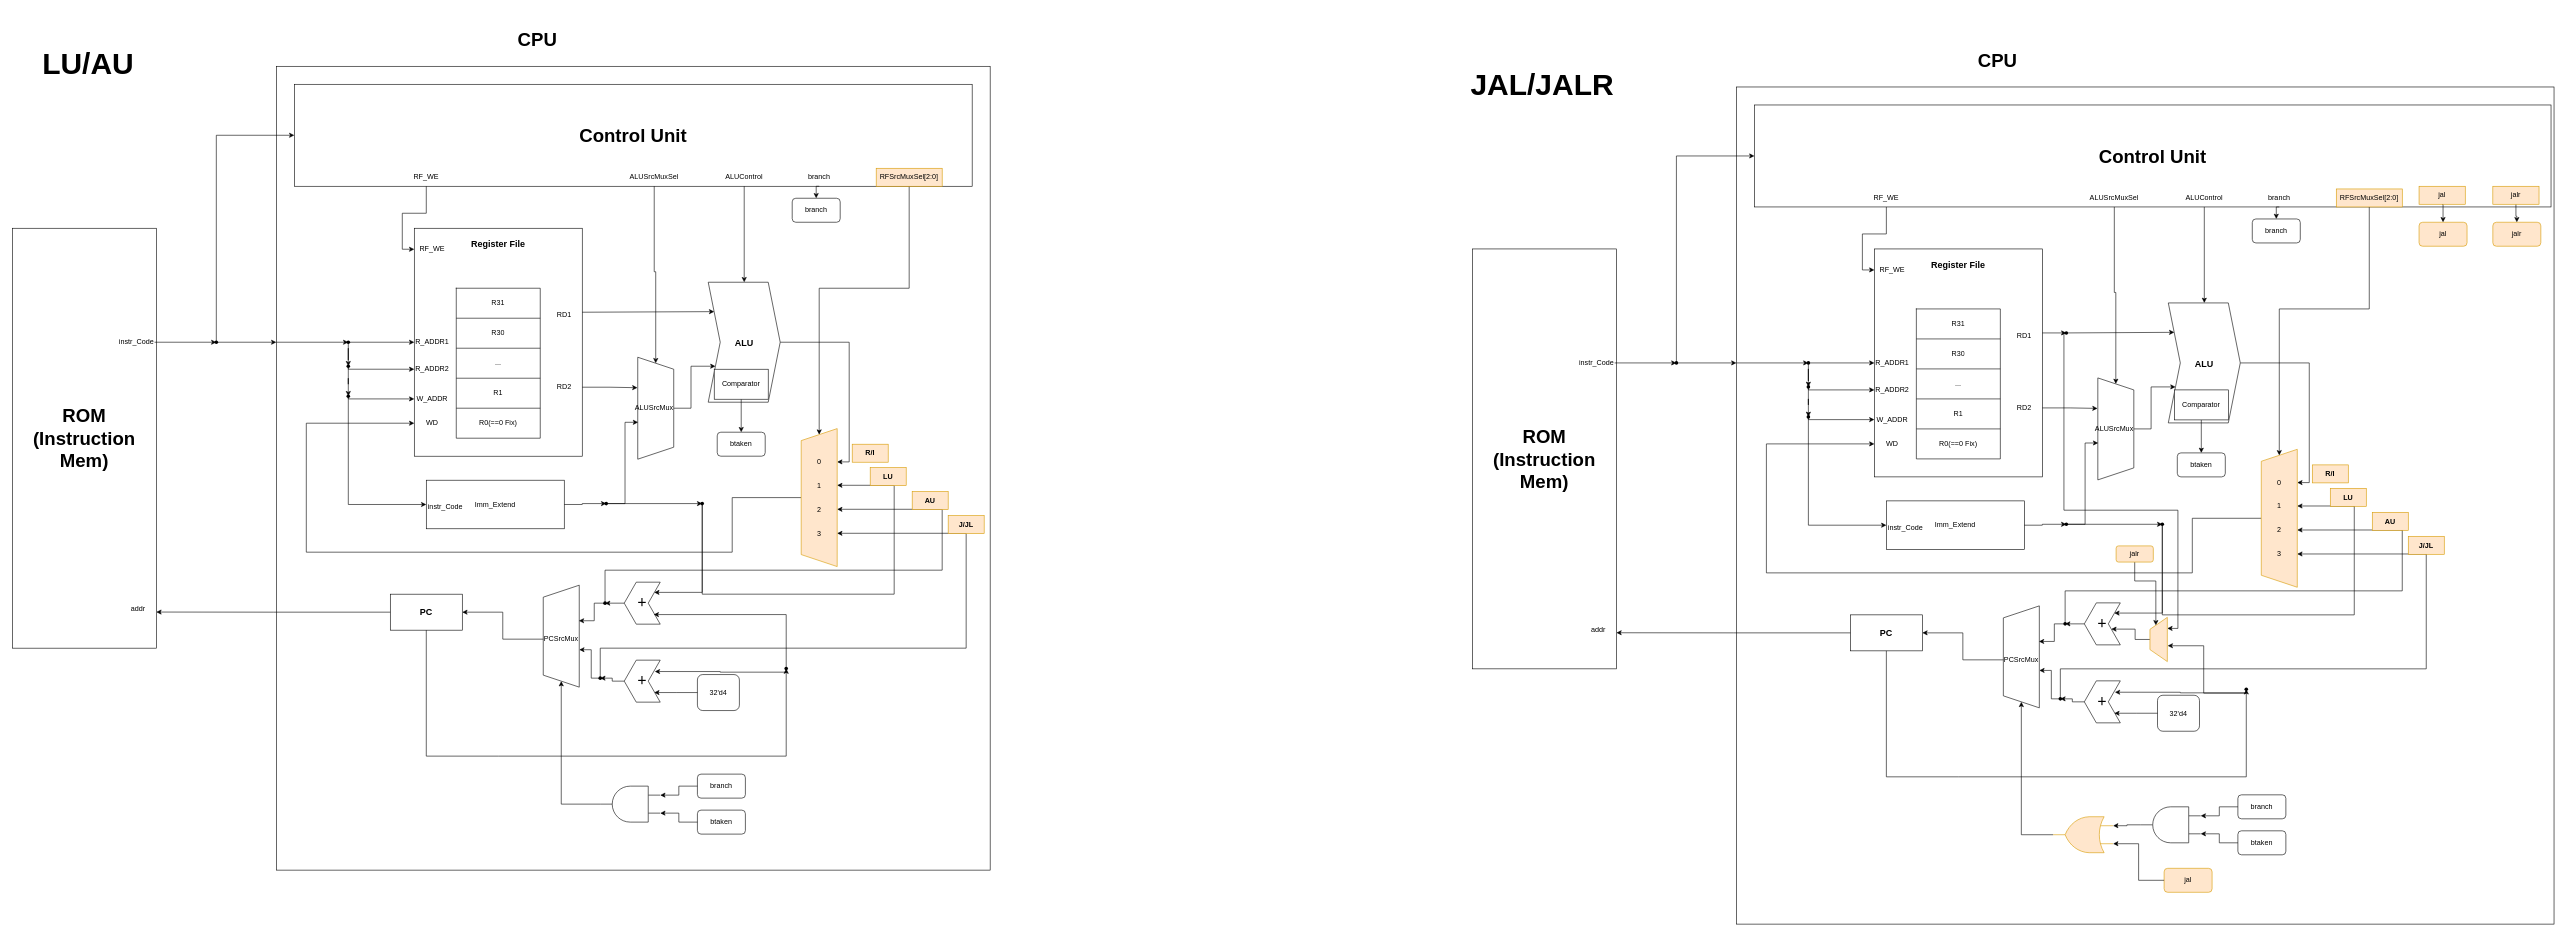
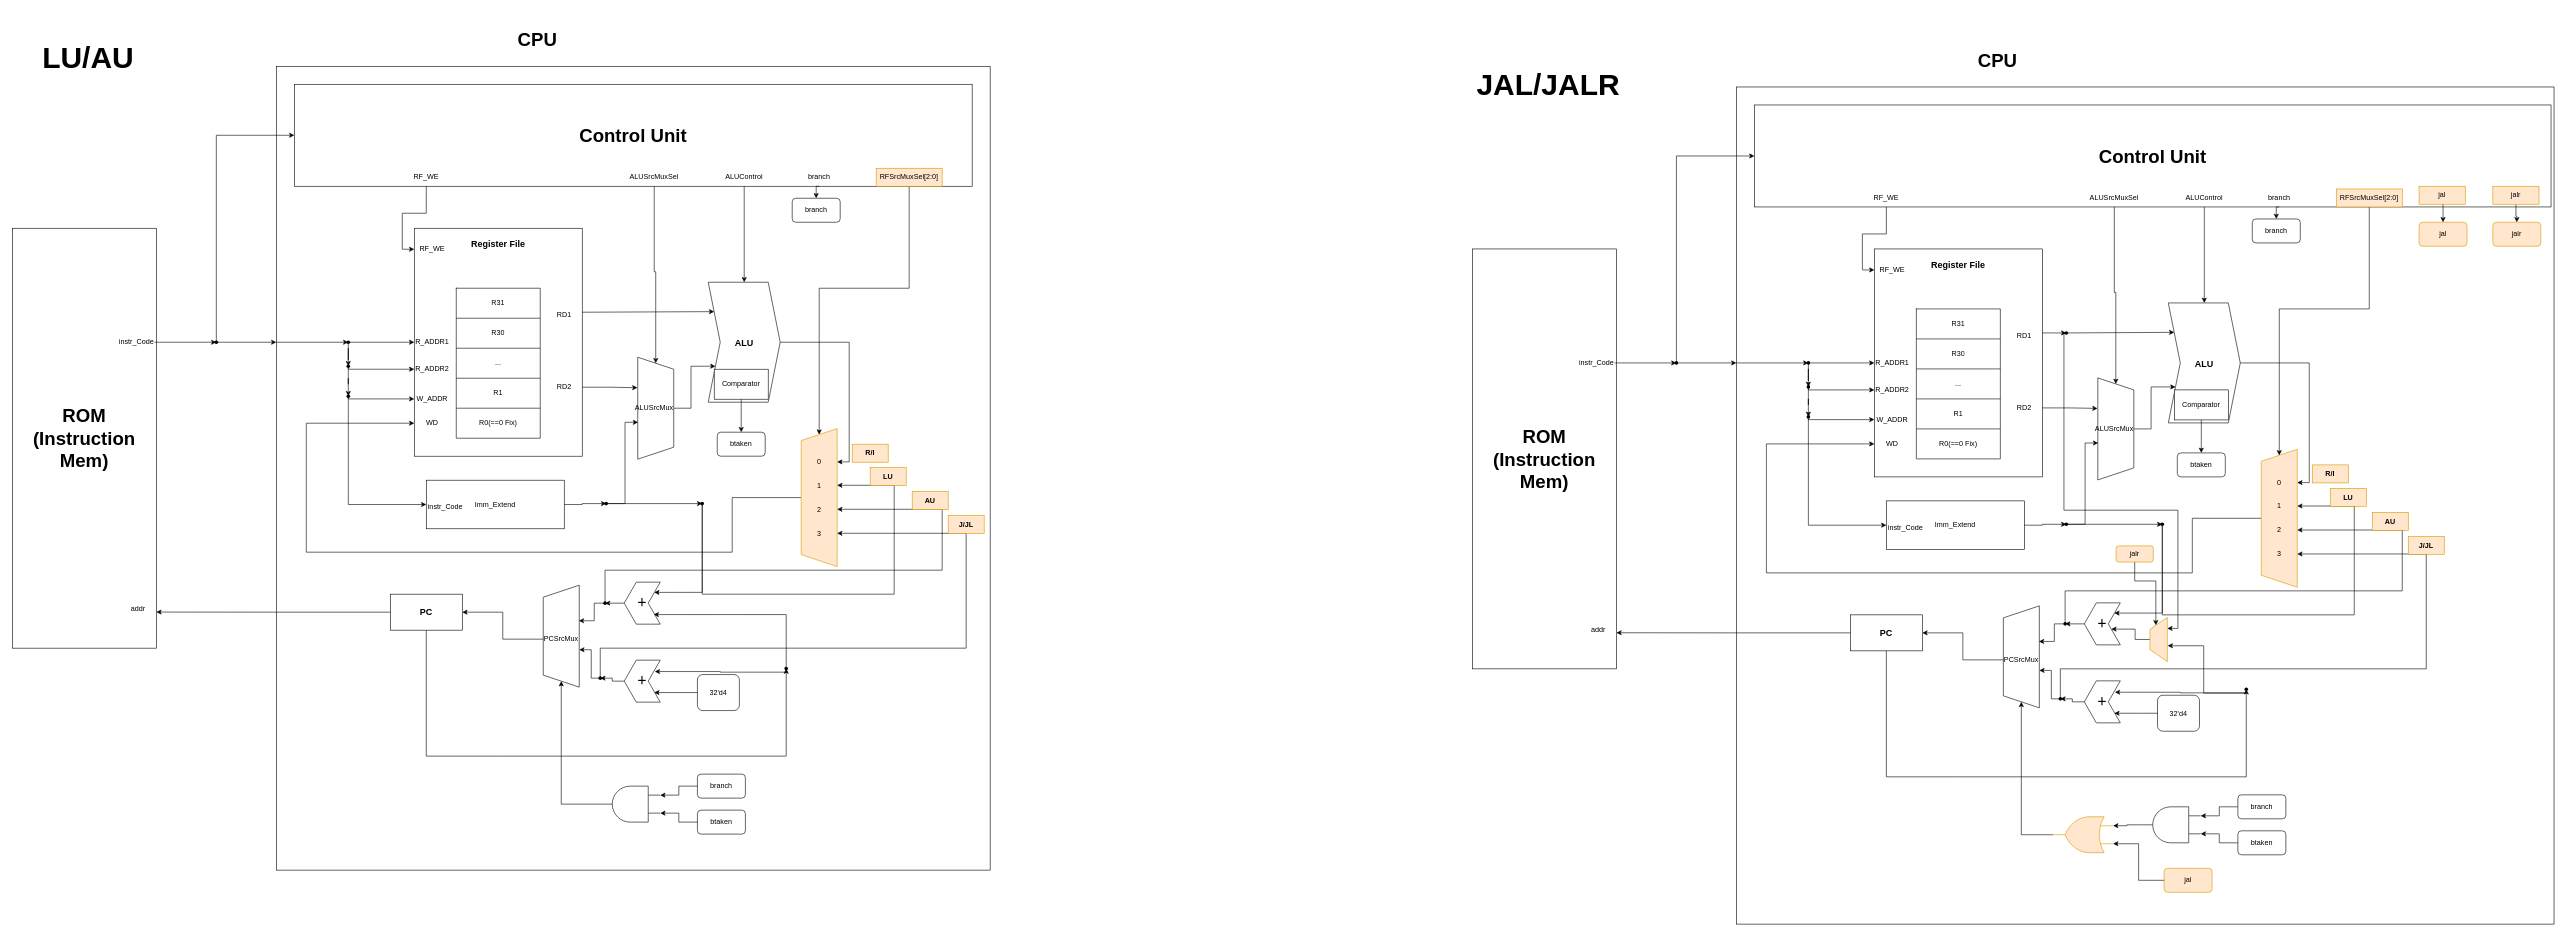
(88, 63) -> (88, 57)
(1543, 84) -> (1549, 84)
